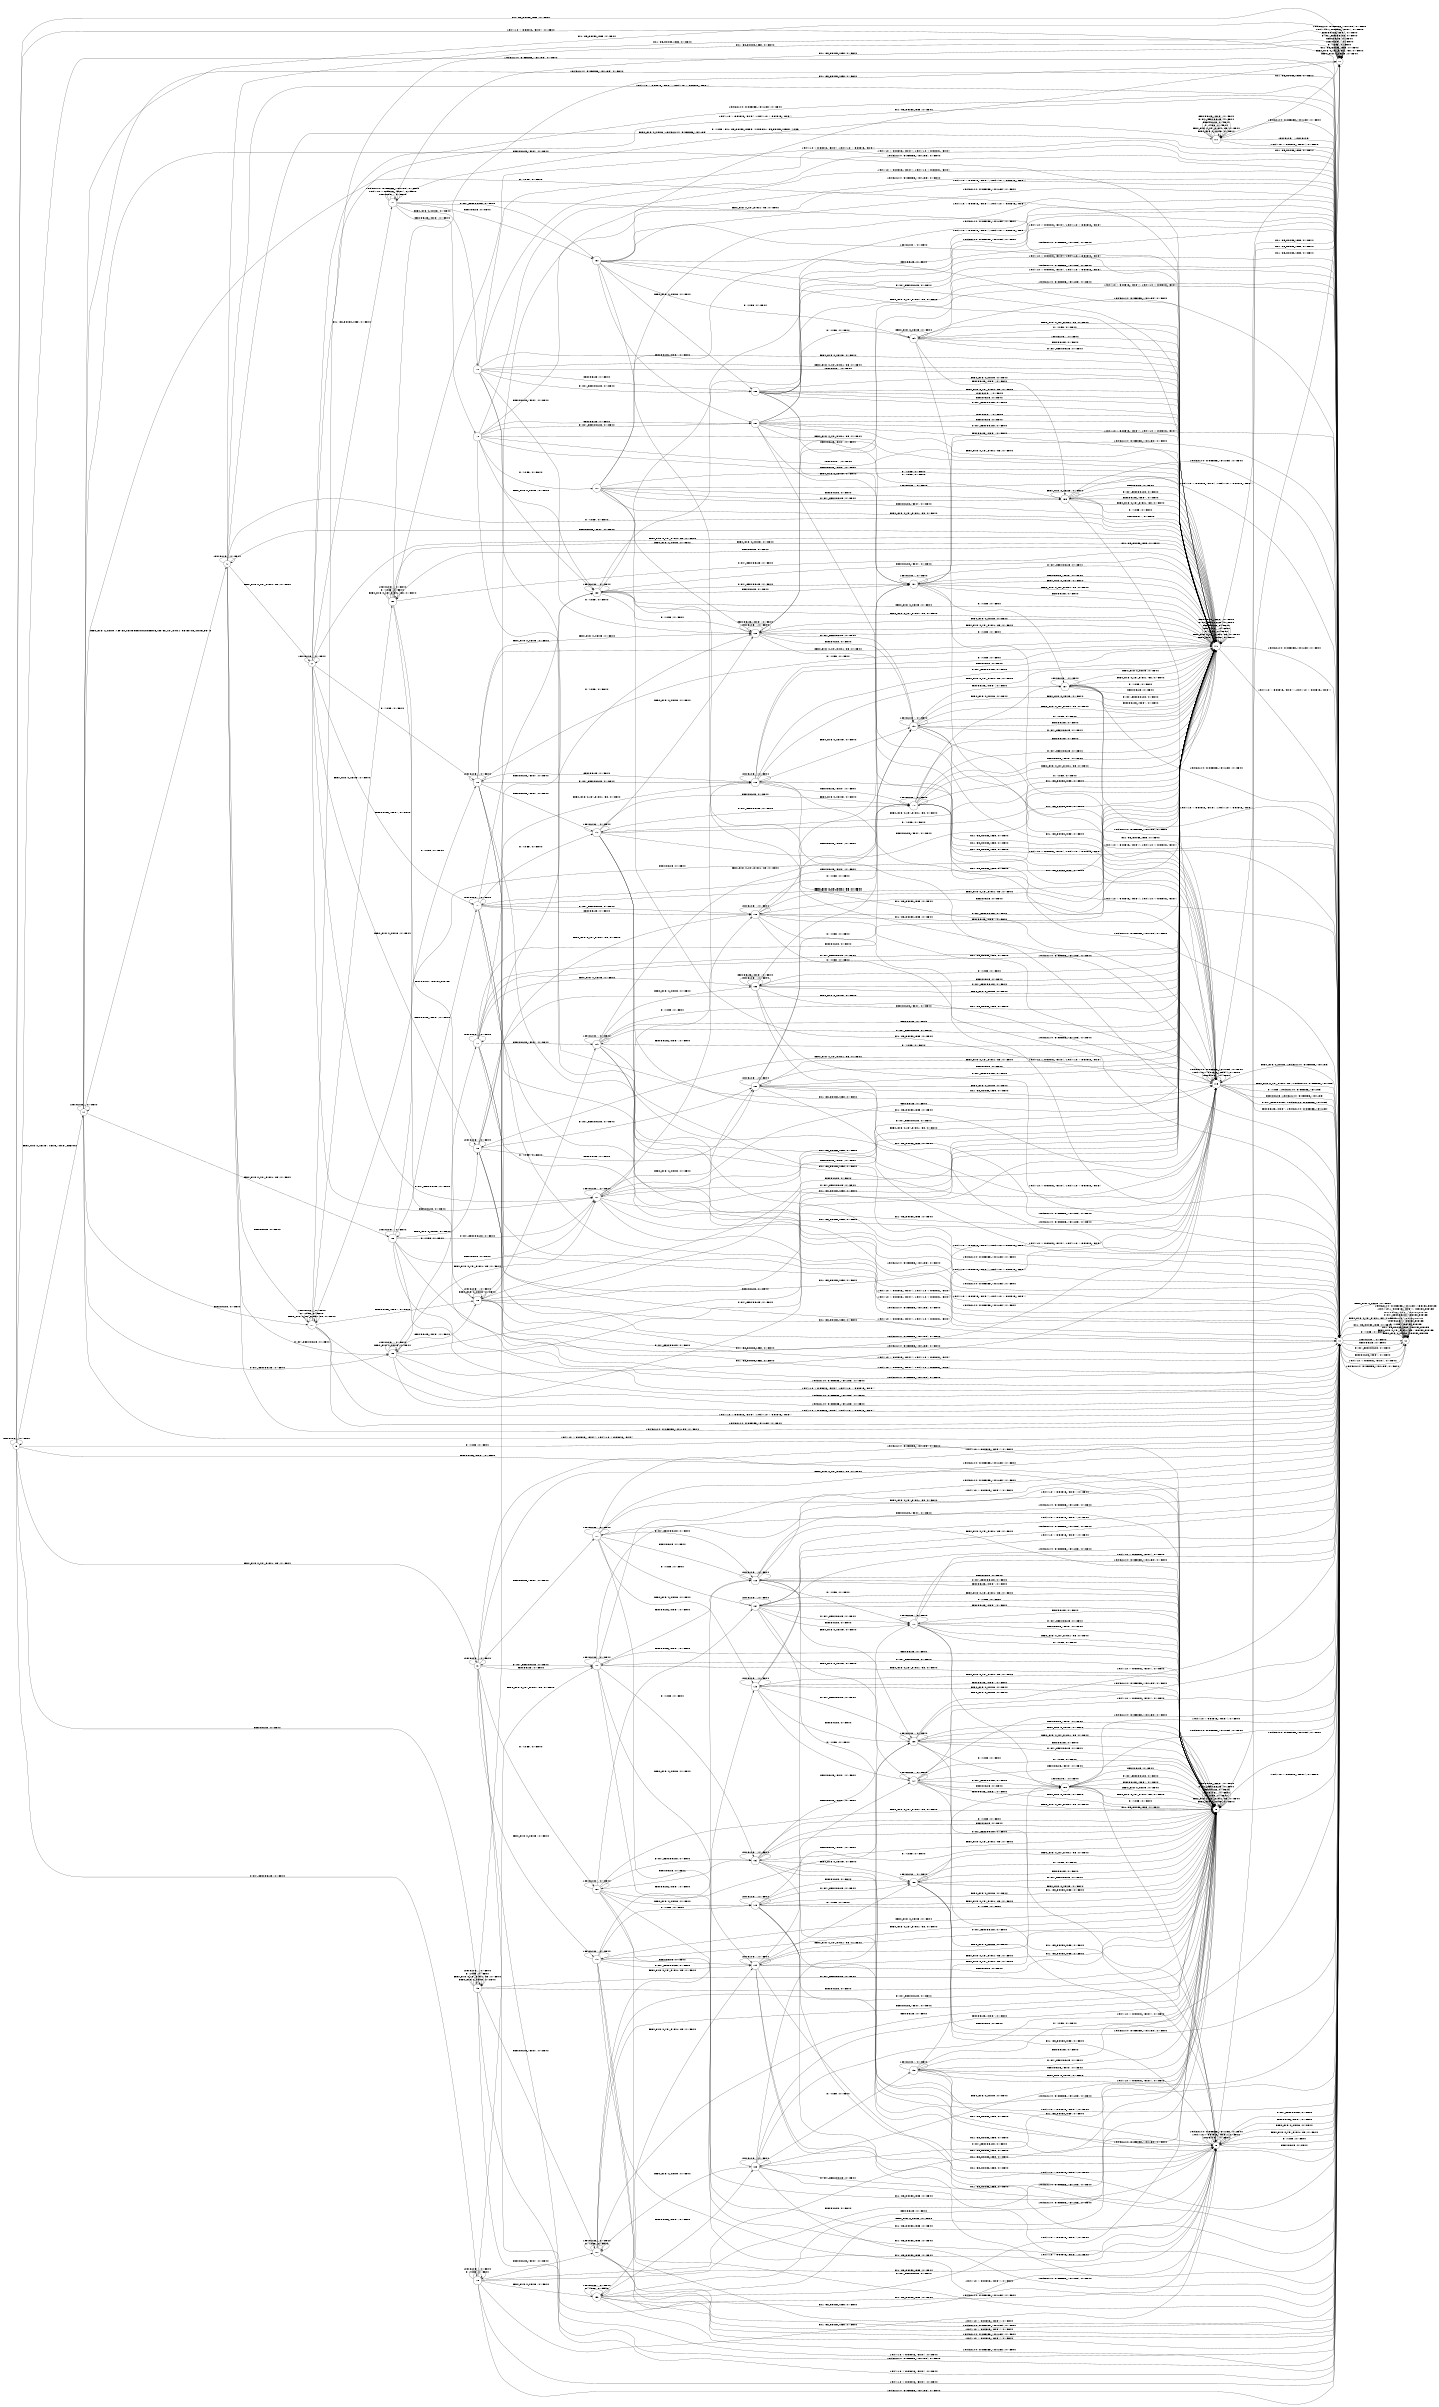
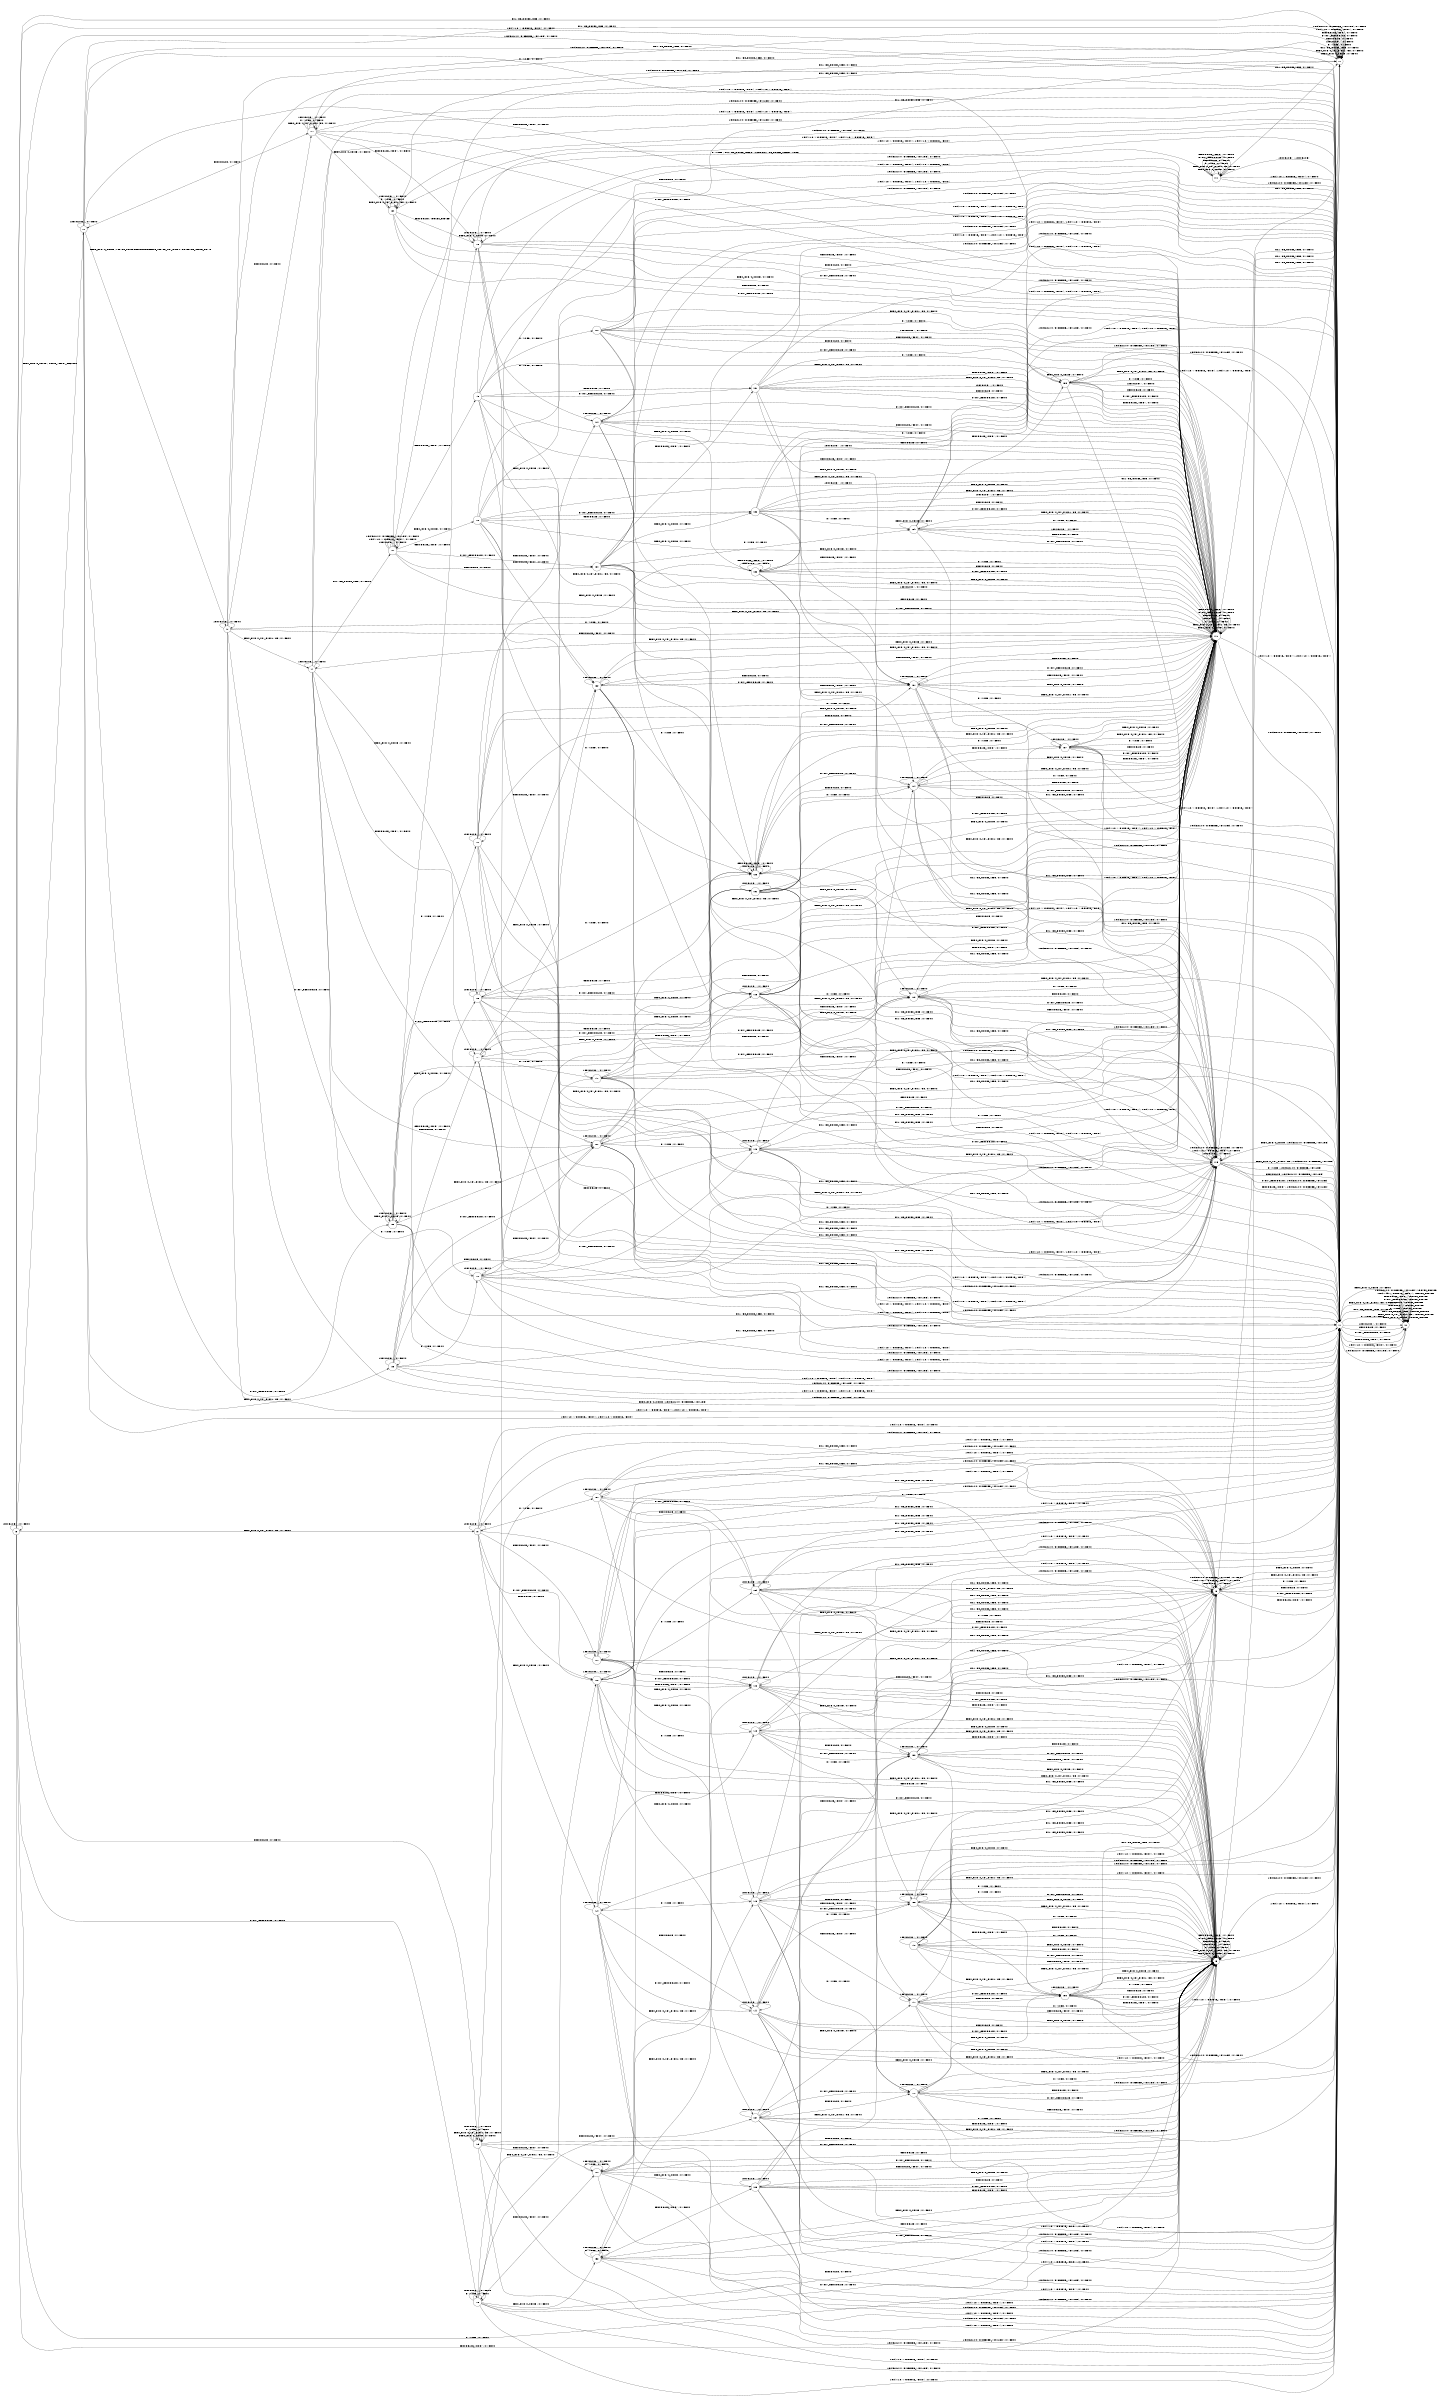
none -> (953, 1607)
(626, 1718) -> (572, 2151)
(834, 2119) -> none
(653, 2126) -> (697, 2089)
